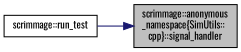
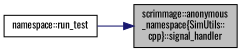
(51, 26) -> (51, 26)
